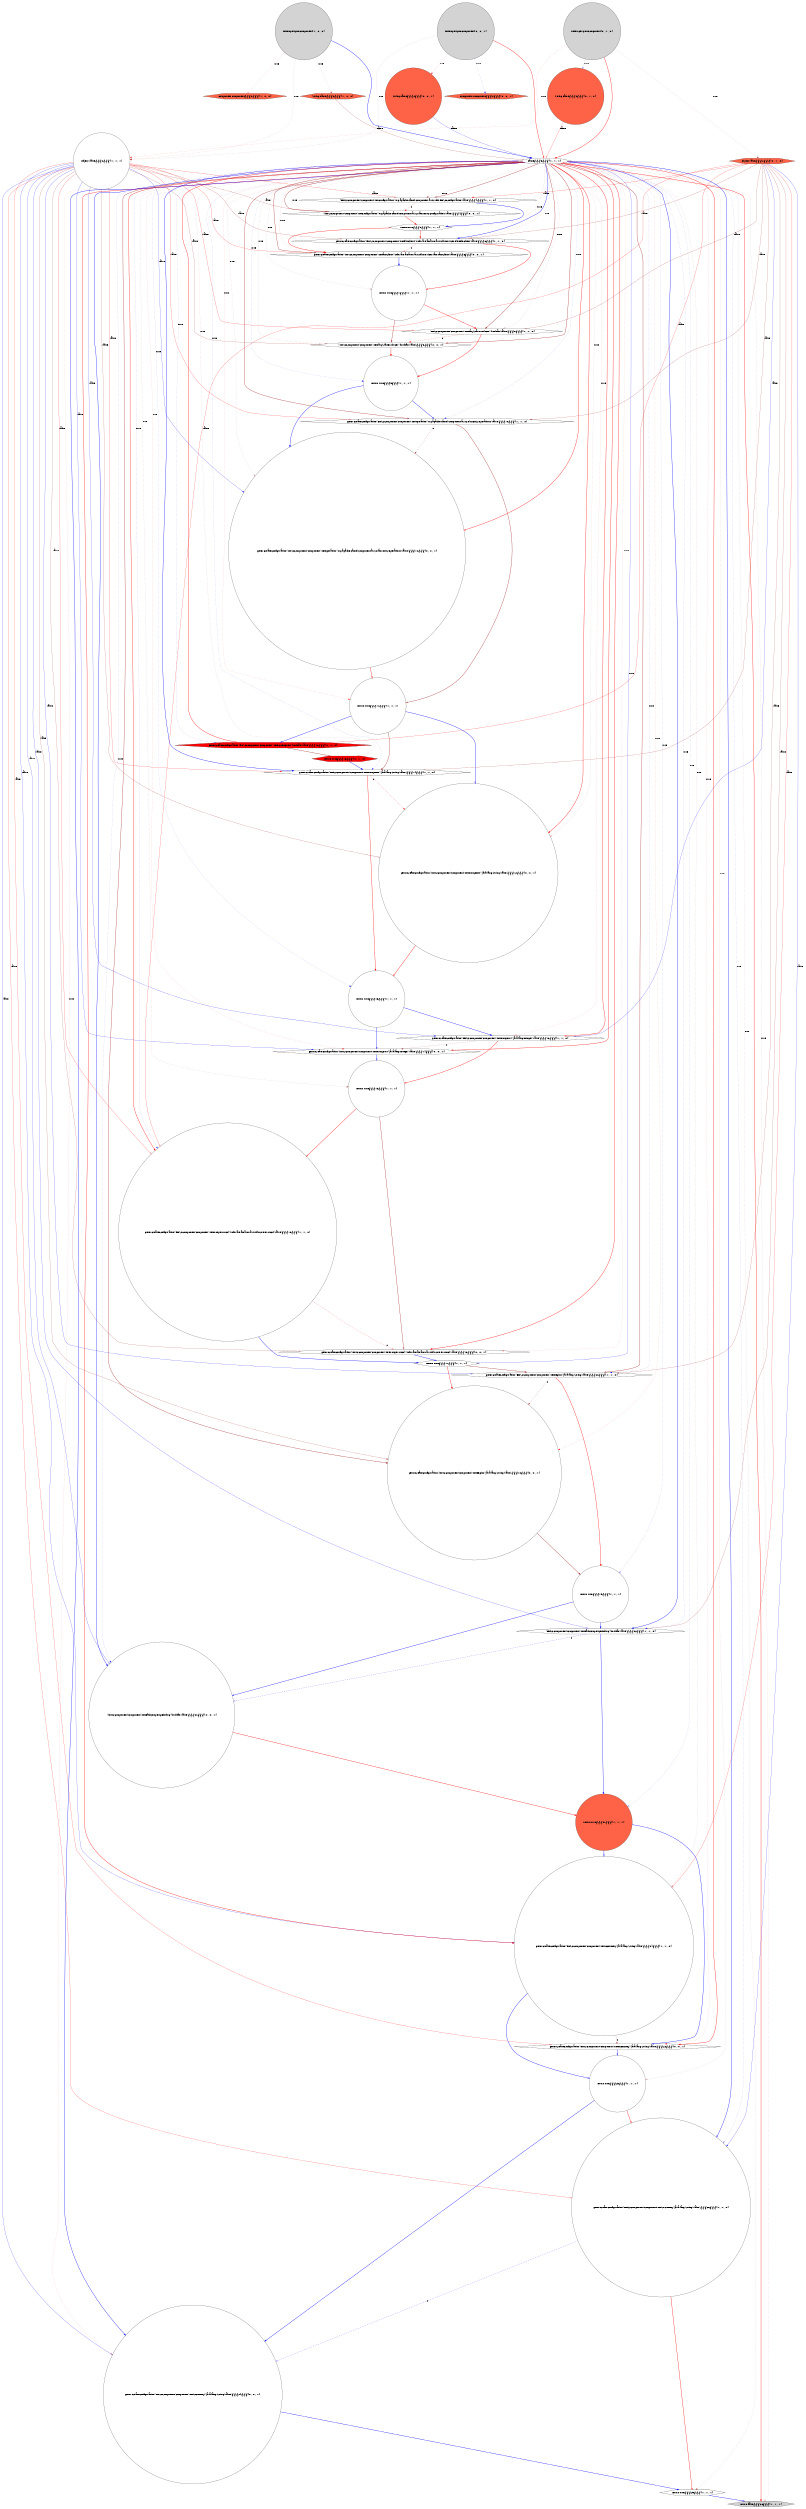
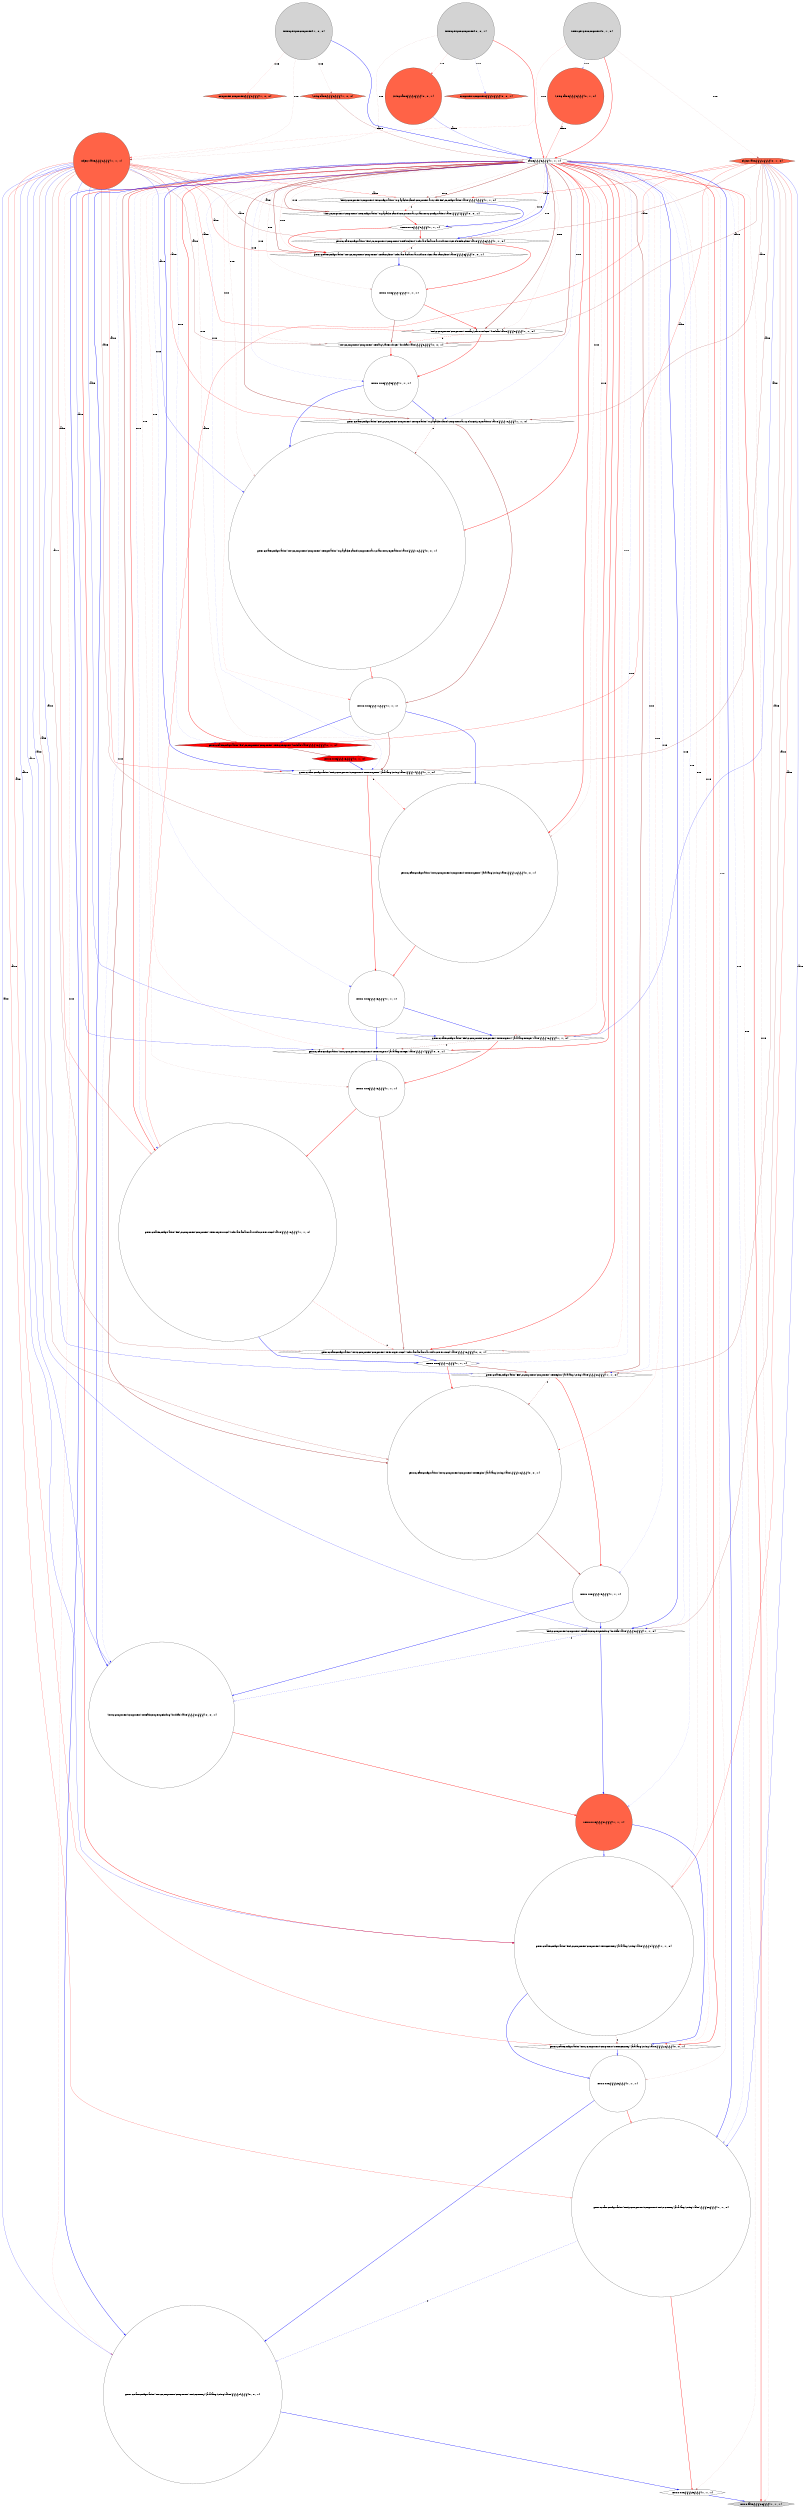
(102, 161) -> (102, 161)
(628, 811) -> (628, 811)
